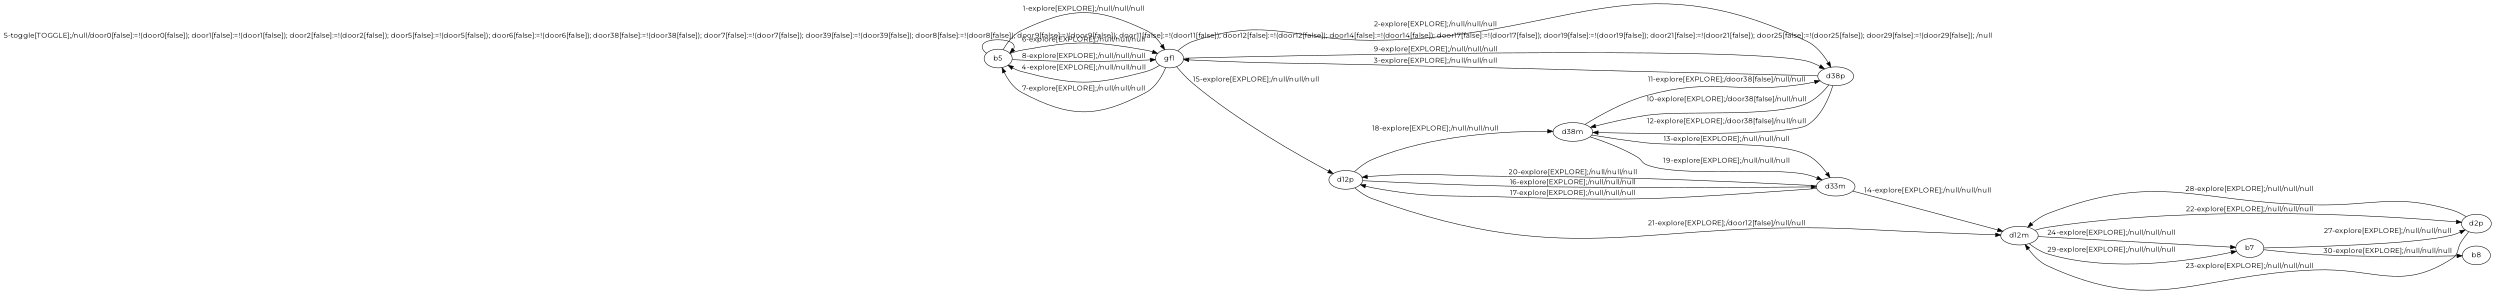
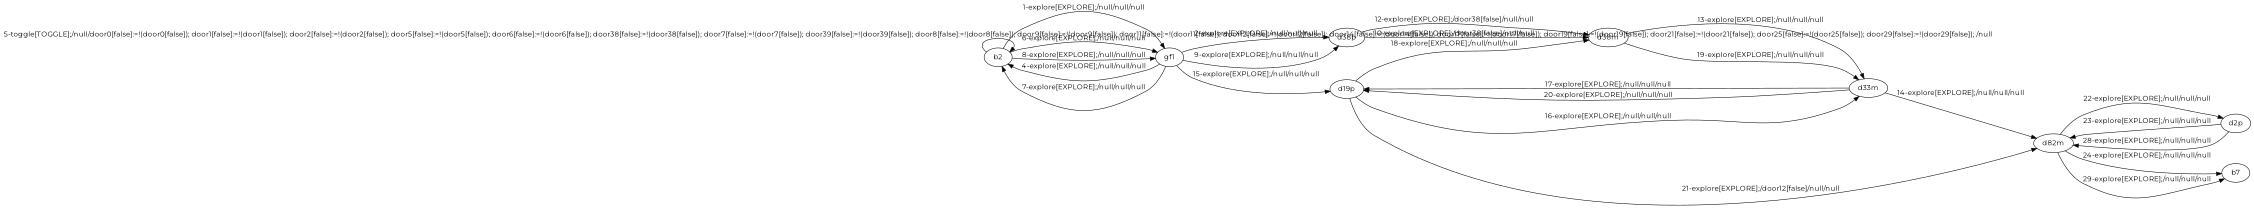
(998, 59) -> (998, 57)
(1503, 68) -> none
(1696, 87) -> none
(1346, 180) -> (1347, 89)
(2019, 236) -> (2054, 143)
(2363, 245) -> none
(2476, 255) -> none
